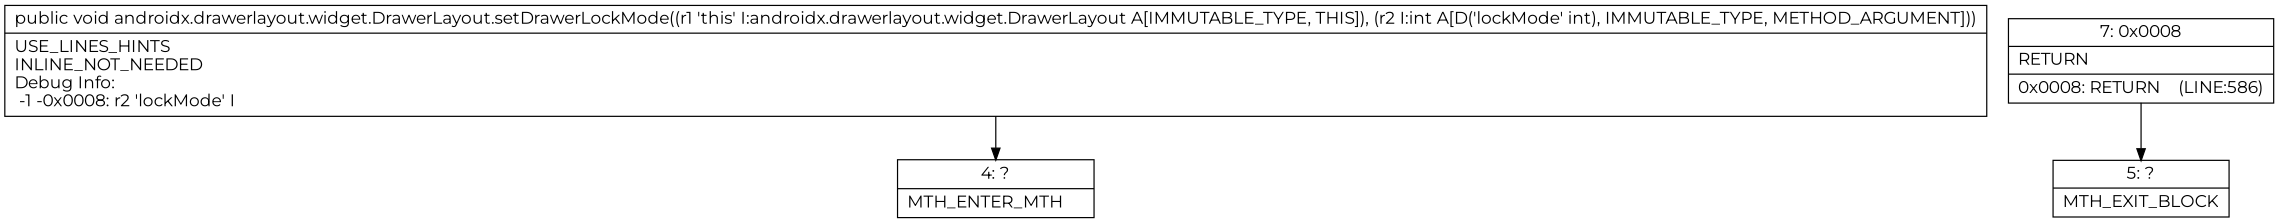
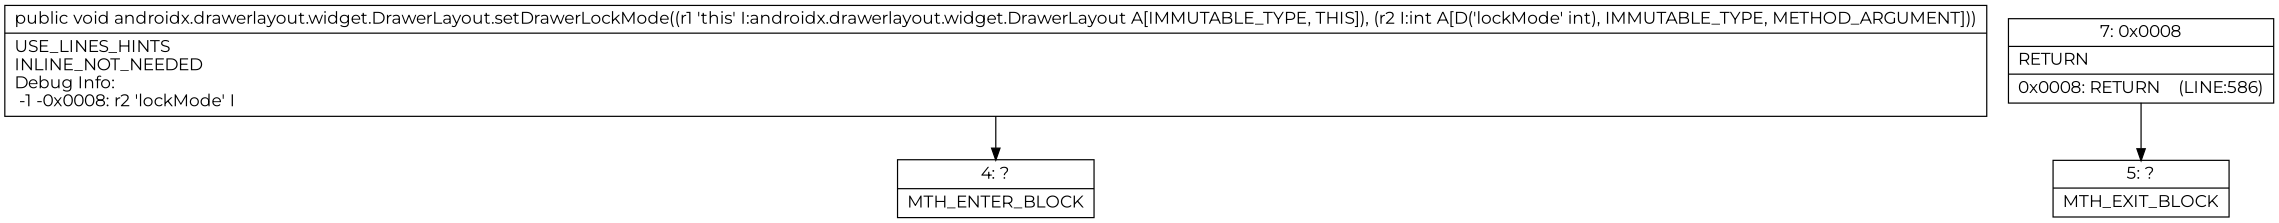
(986, 203) -> (996, 203)
